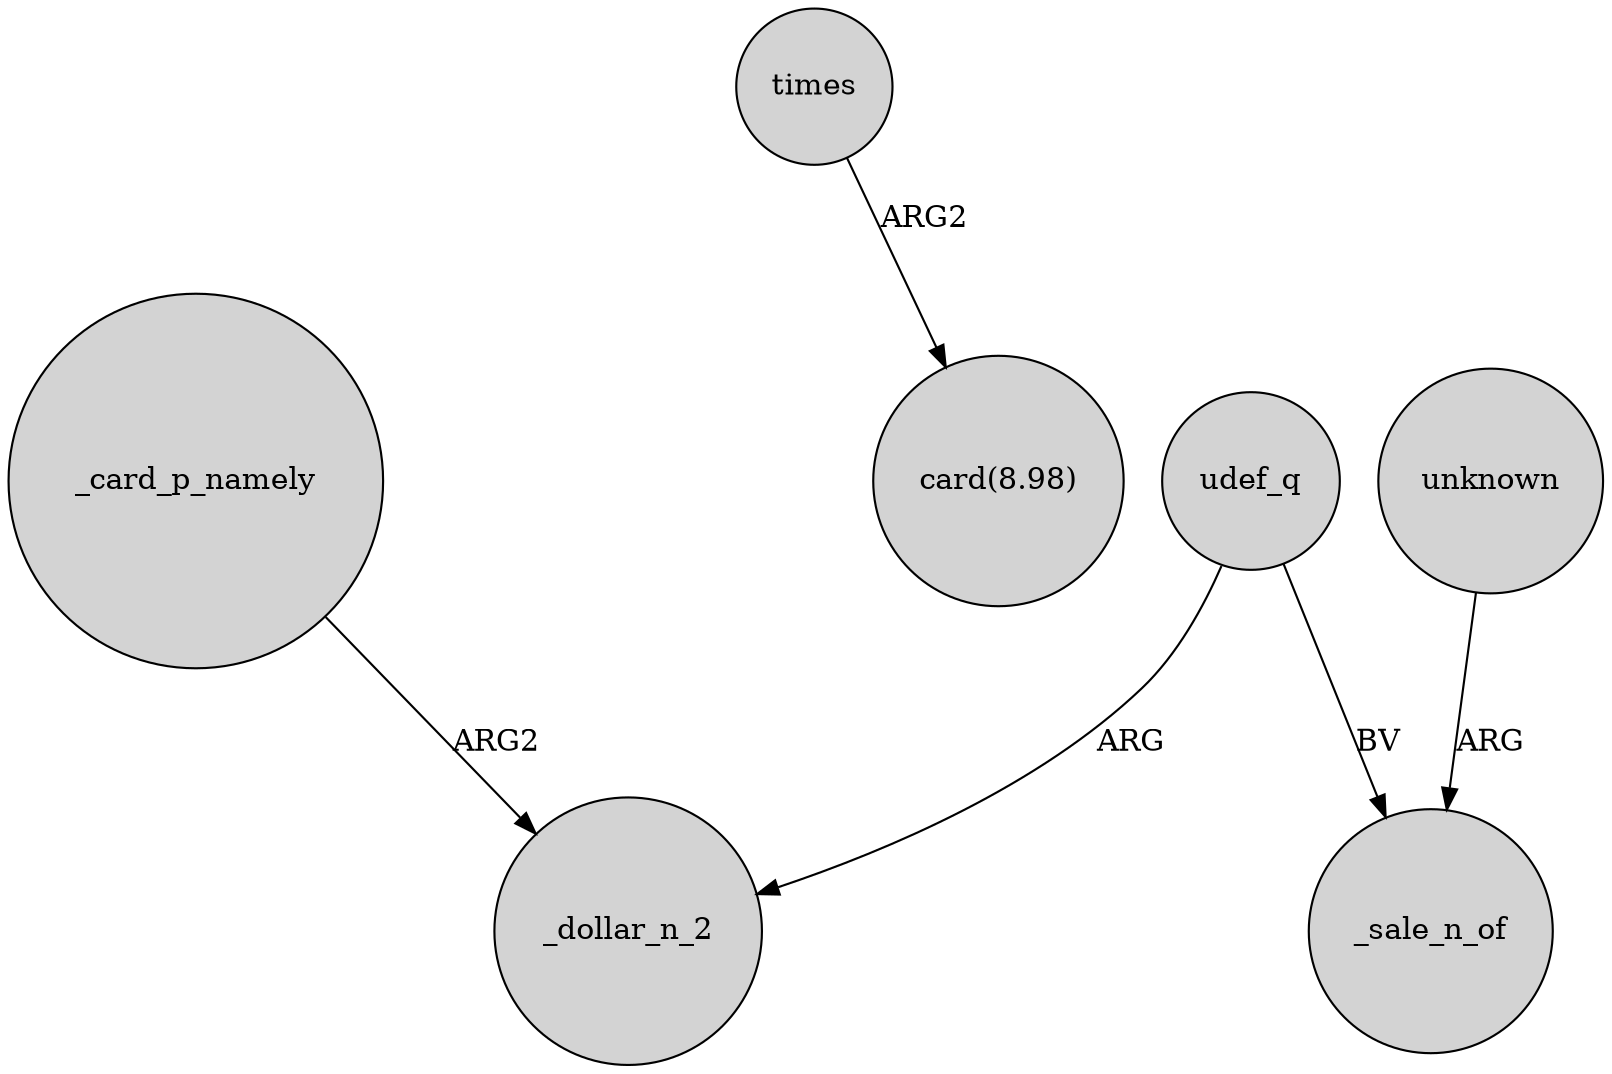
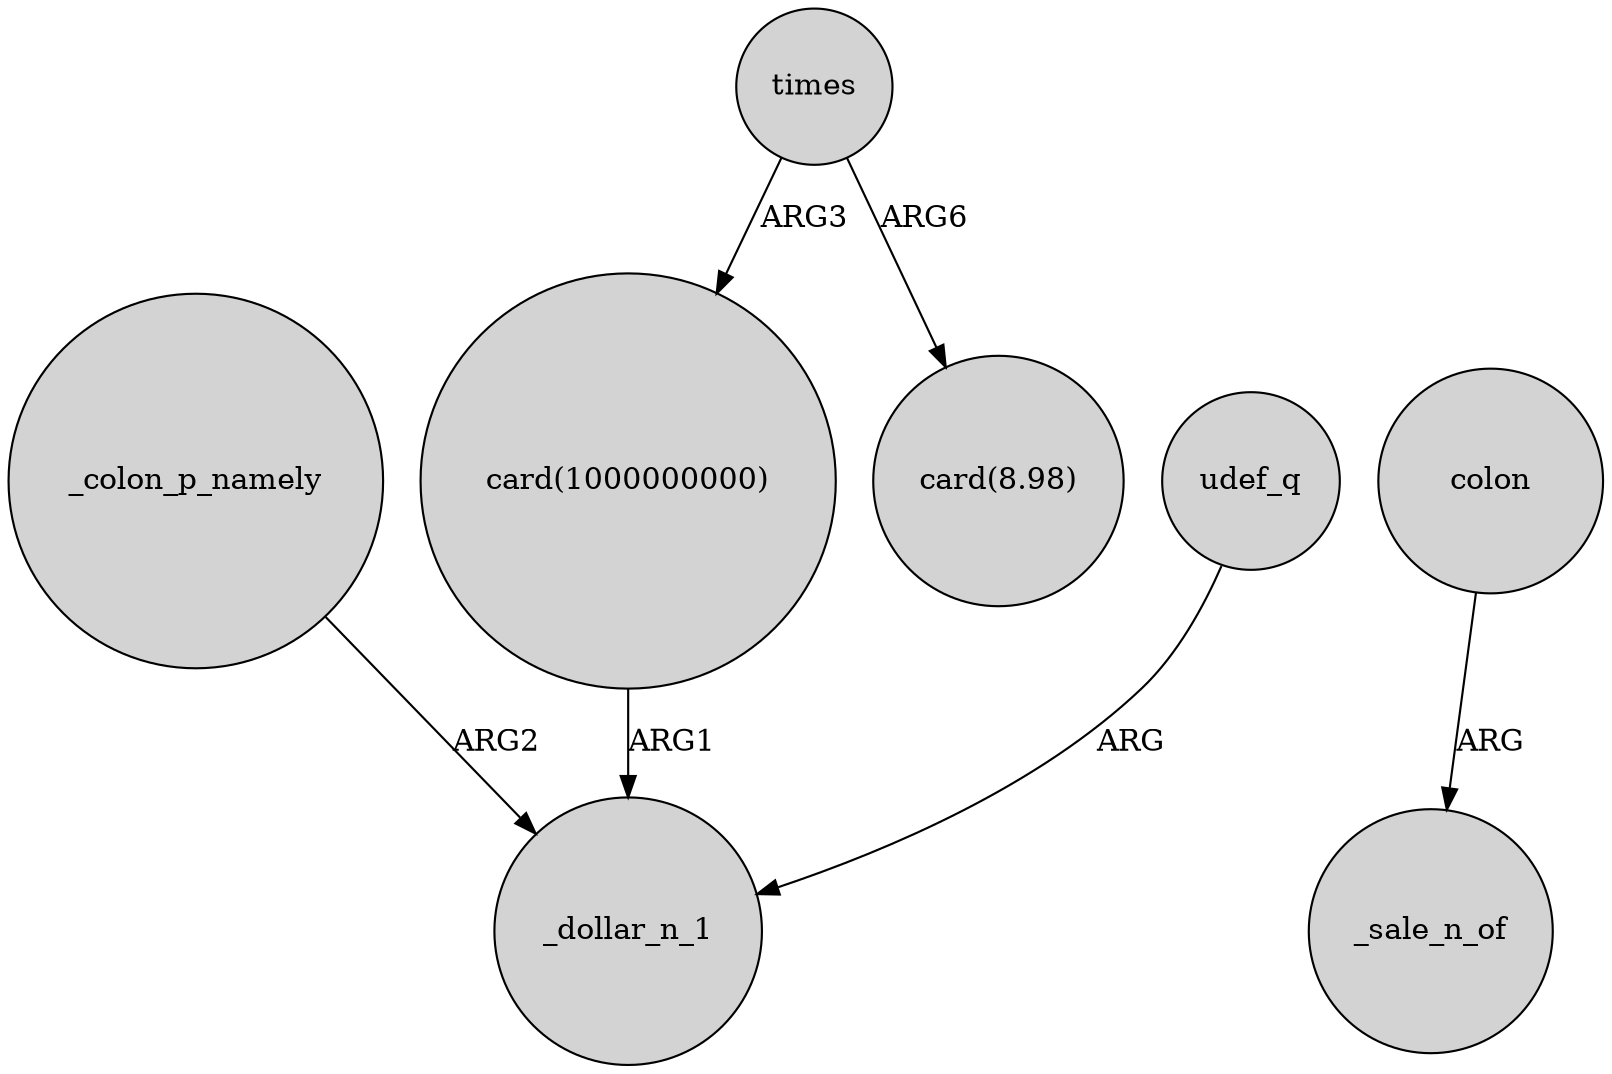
(925, 219) -> (925, 219)
(196, 481) -> (196, 481)
none -> (628, 481)
(1491, 481) -> (1491, 481)
(1331, 681) -> none
(628, 931) -> (628, 931)
